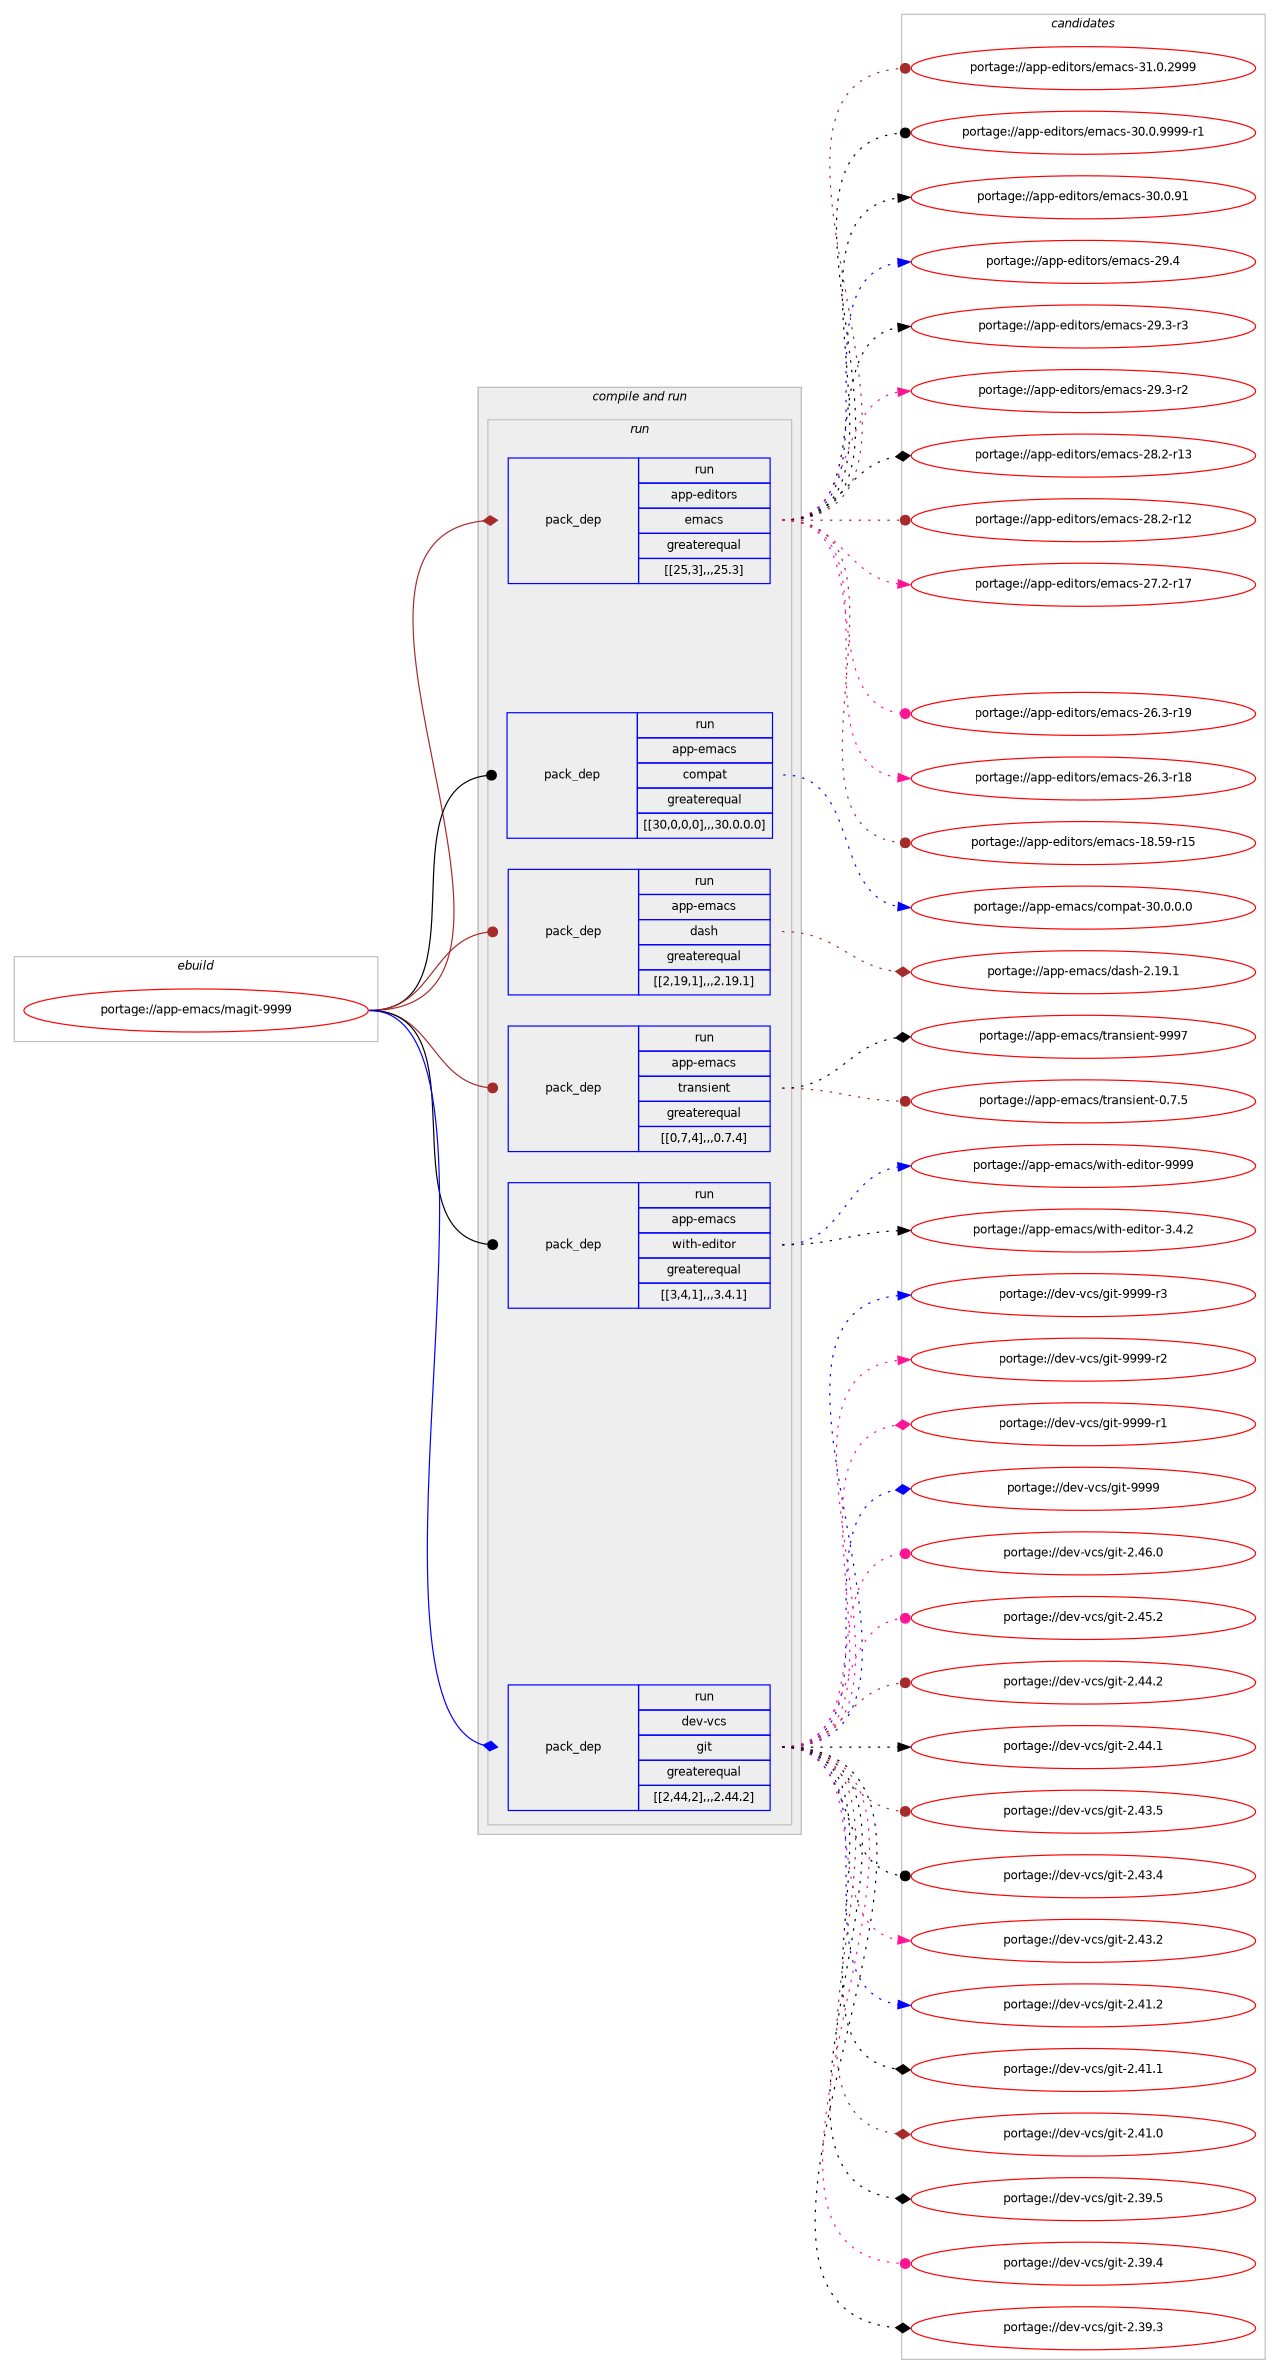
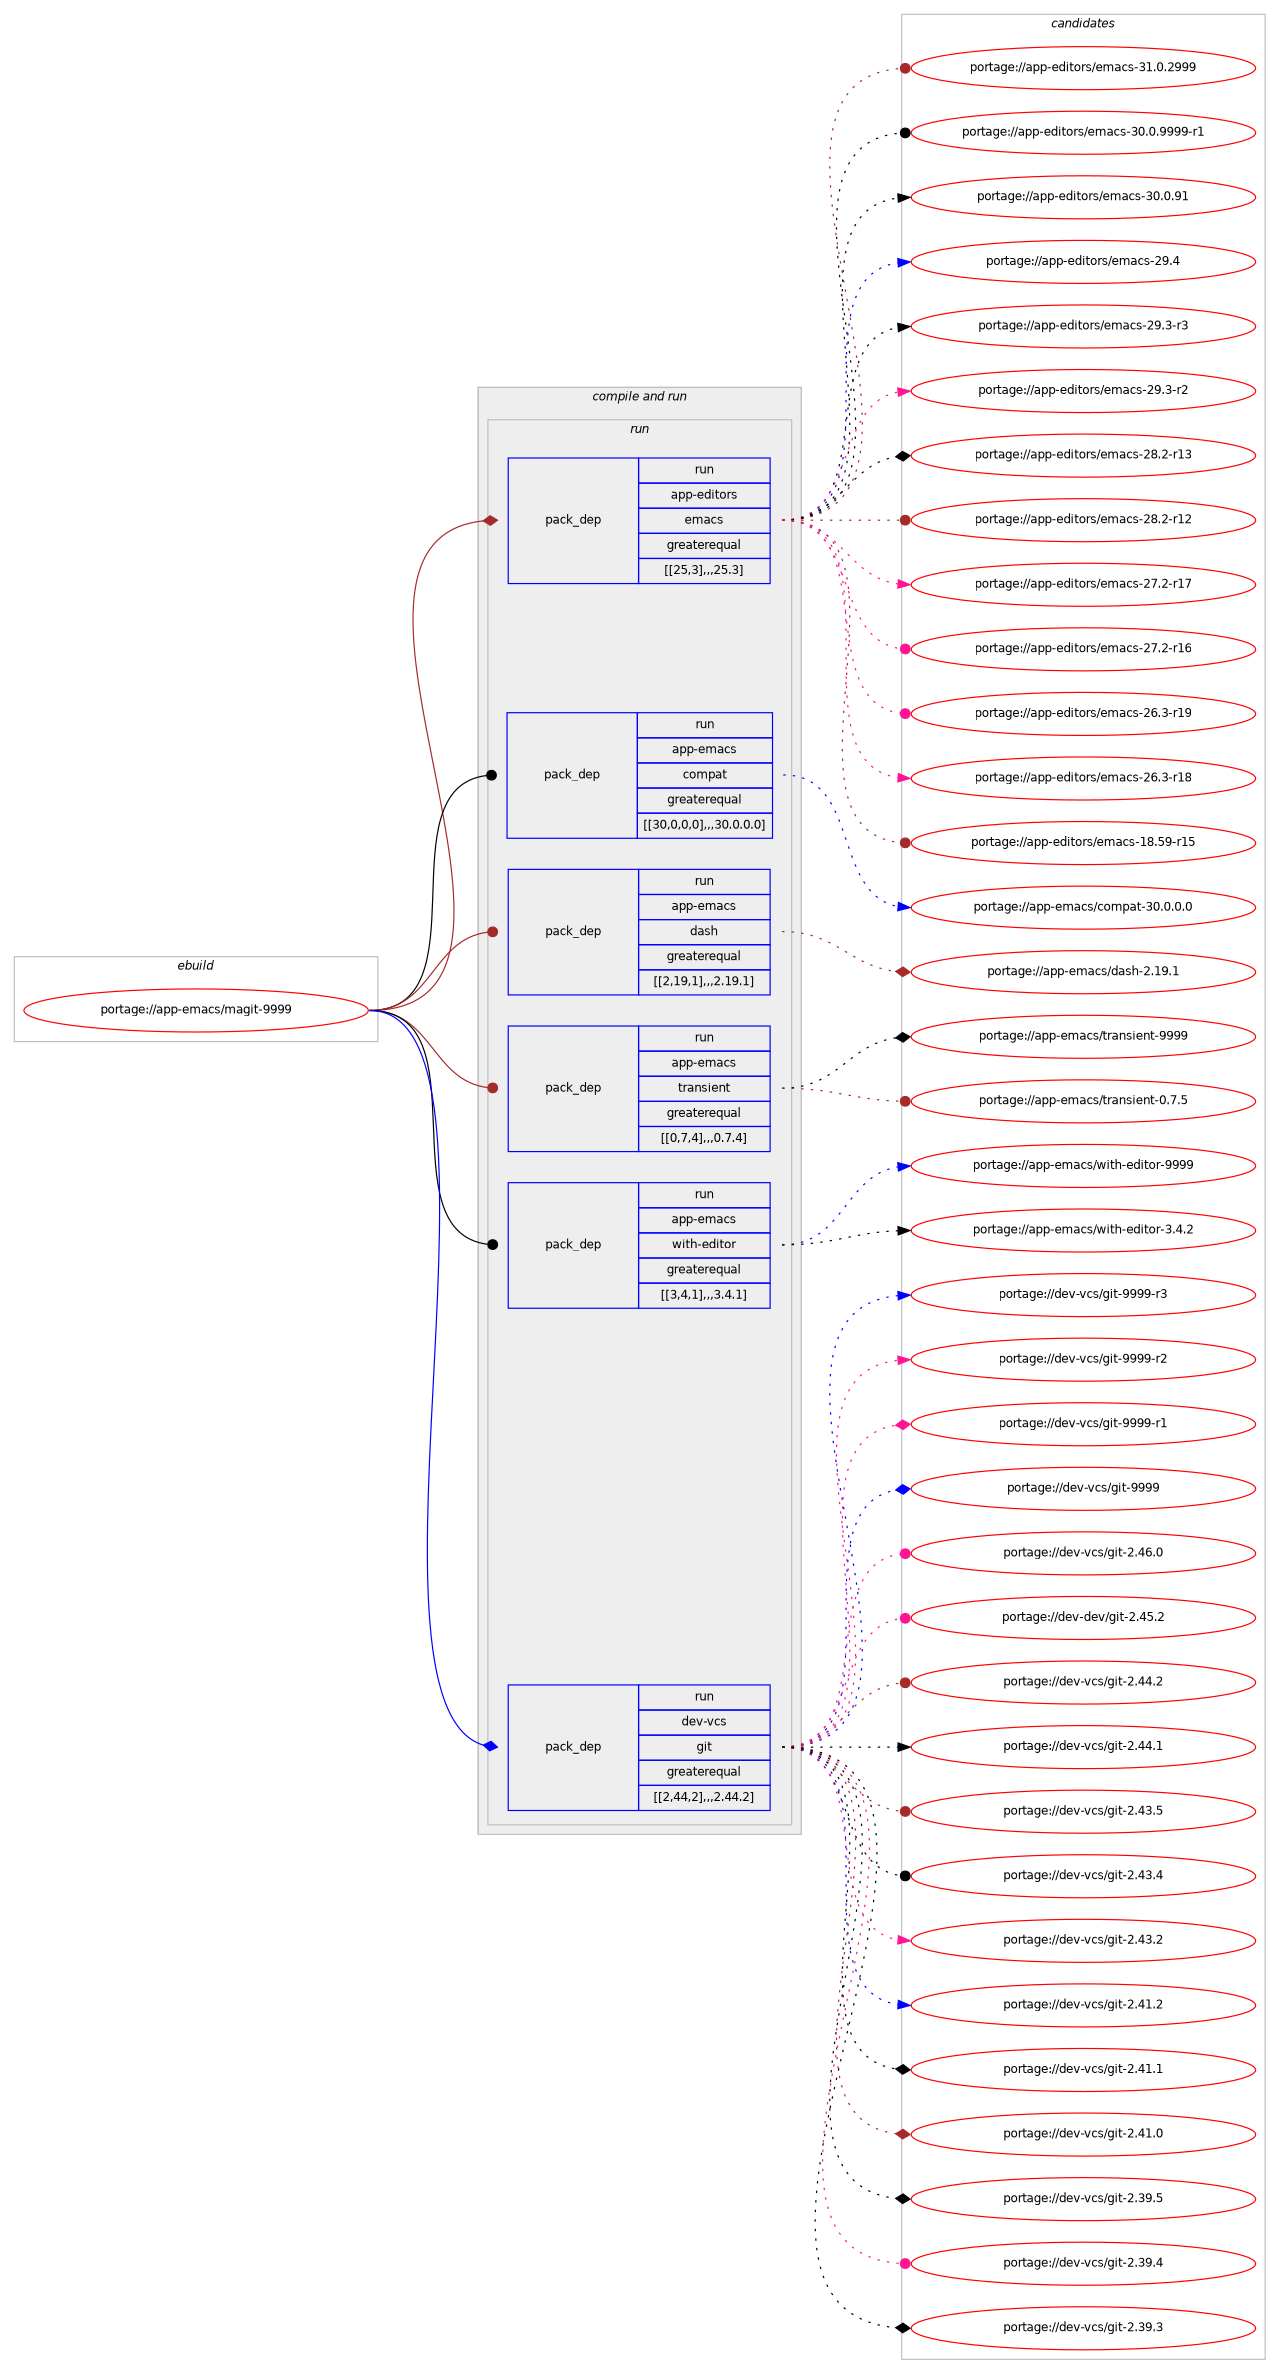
none -> (1083, 649)
(1083, 1037) -> (1083, 1037)
(1083, 1618) -> (1083, 1618)
